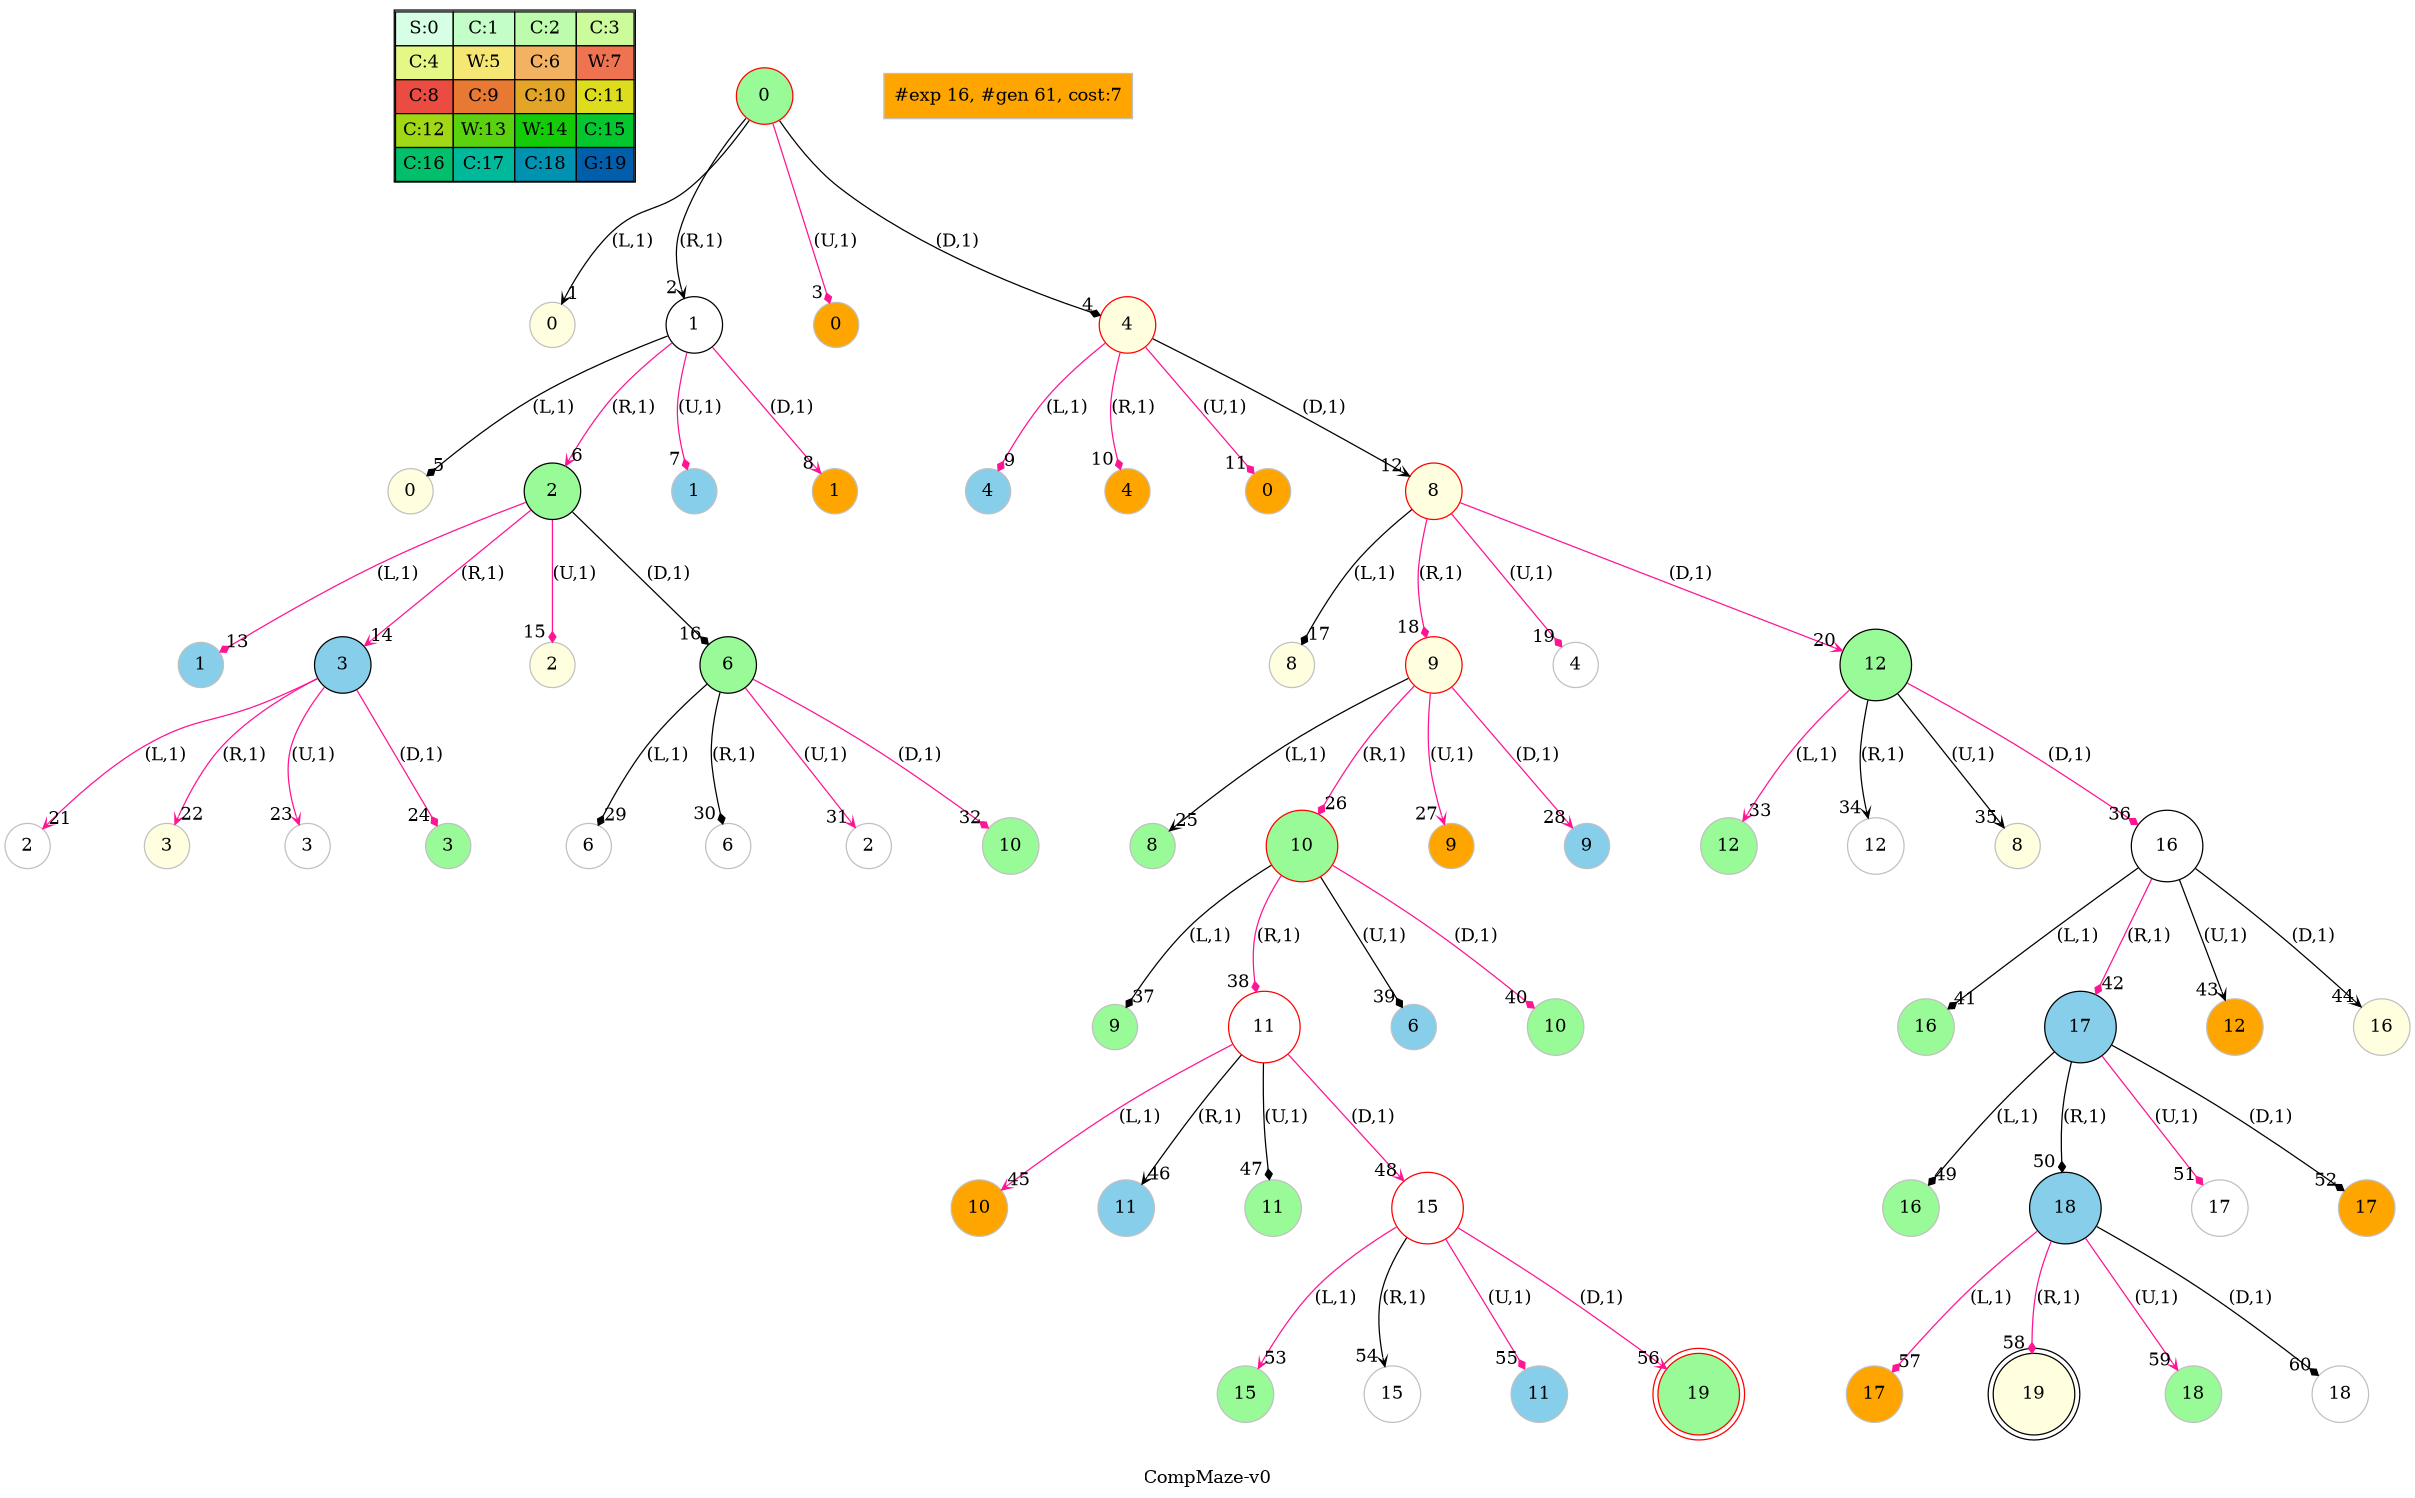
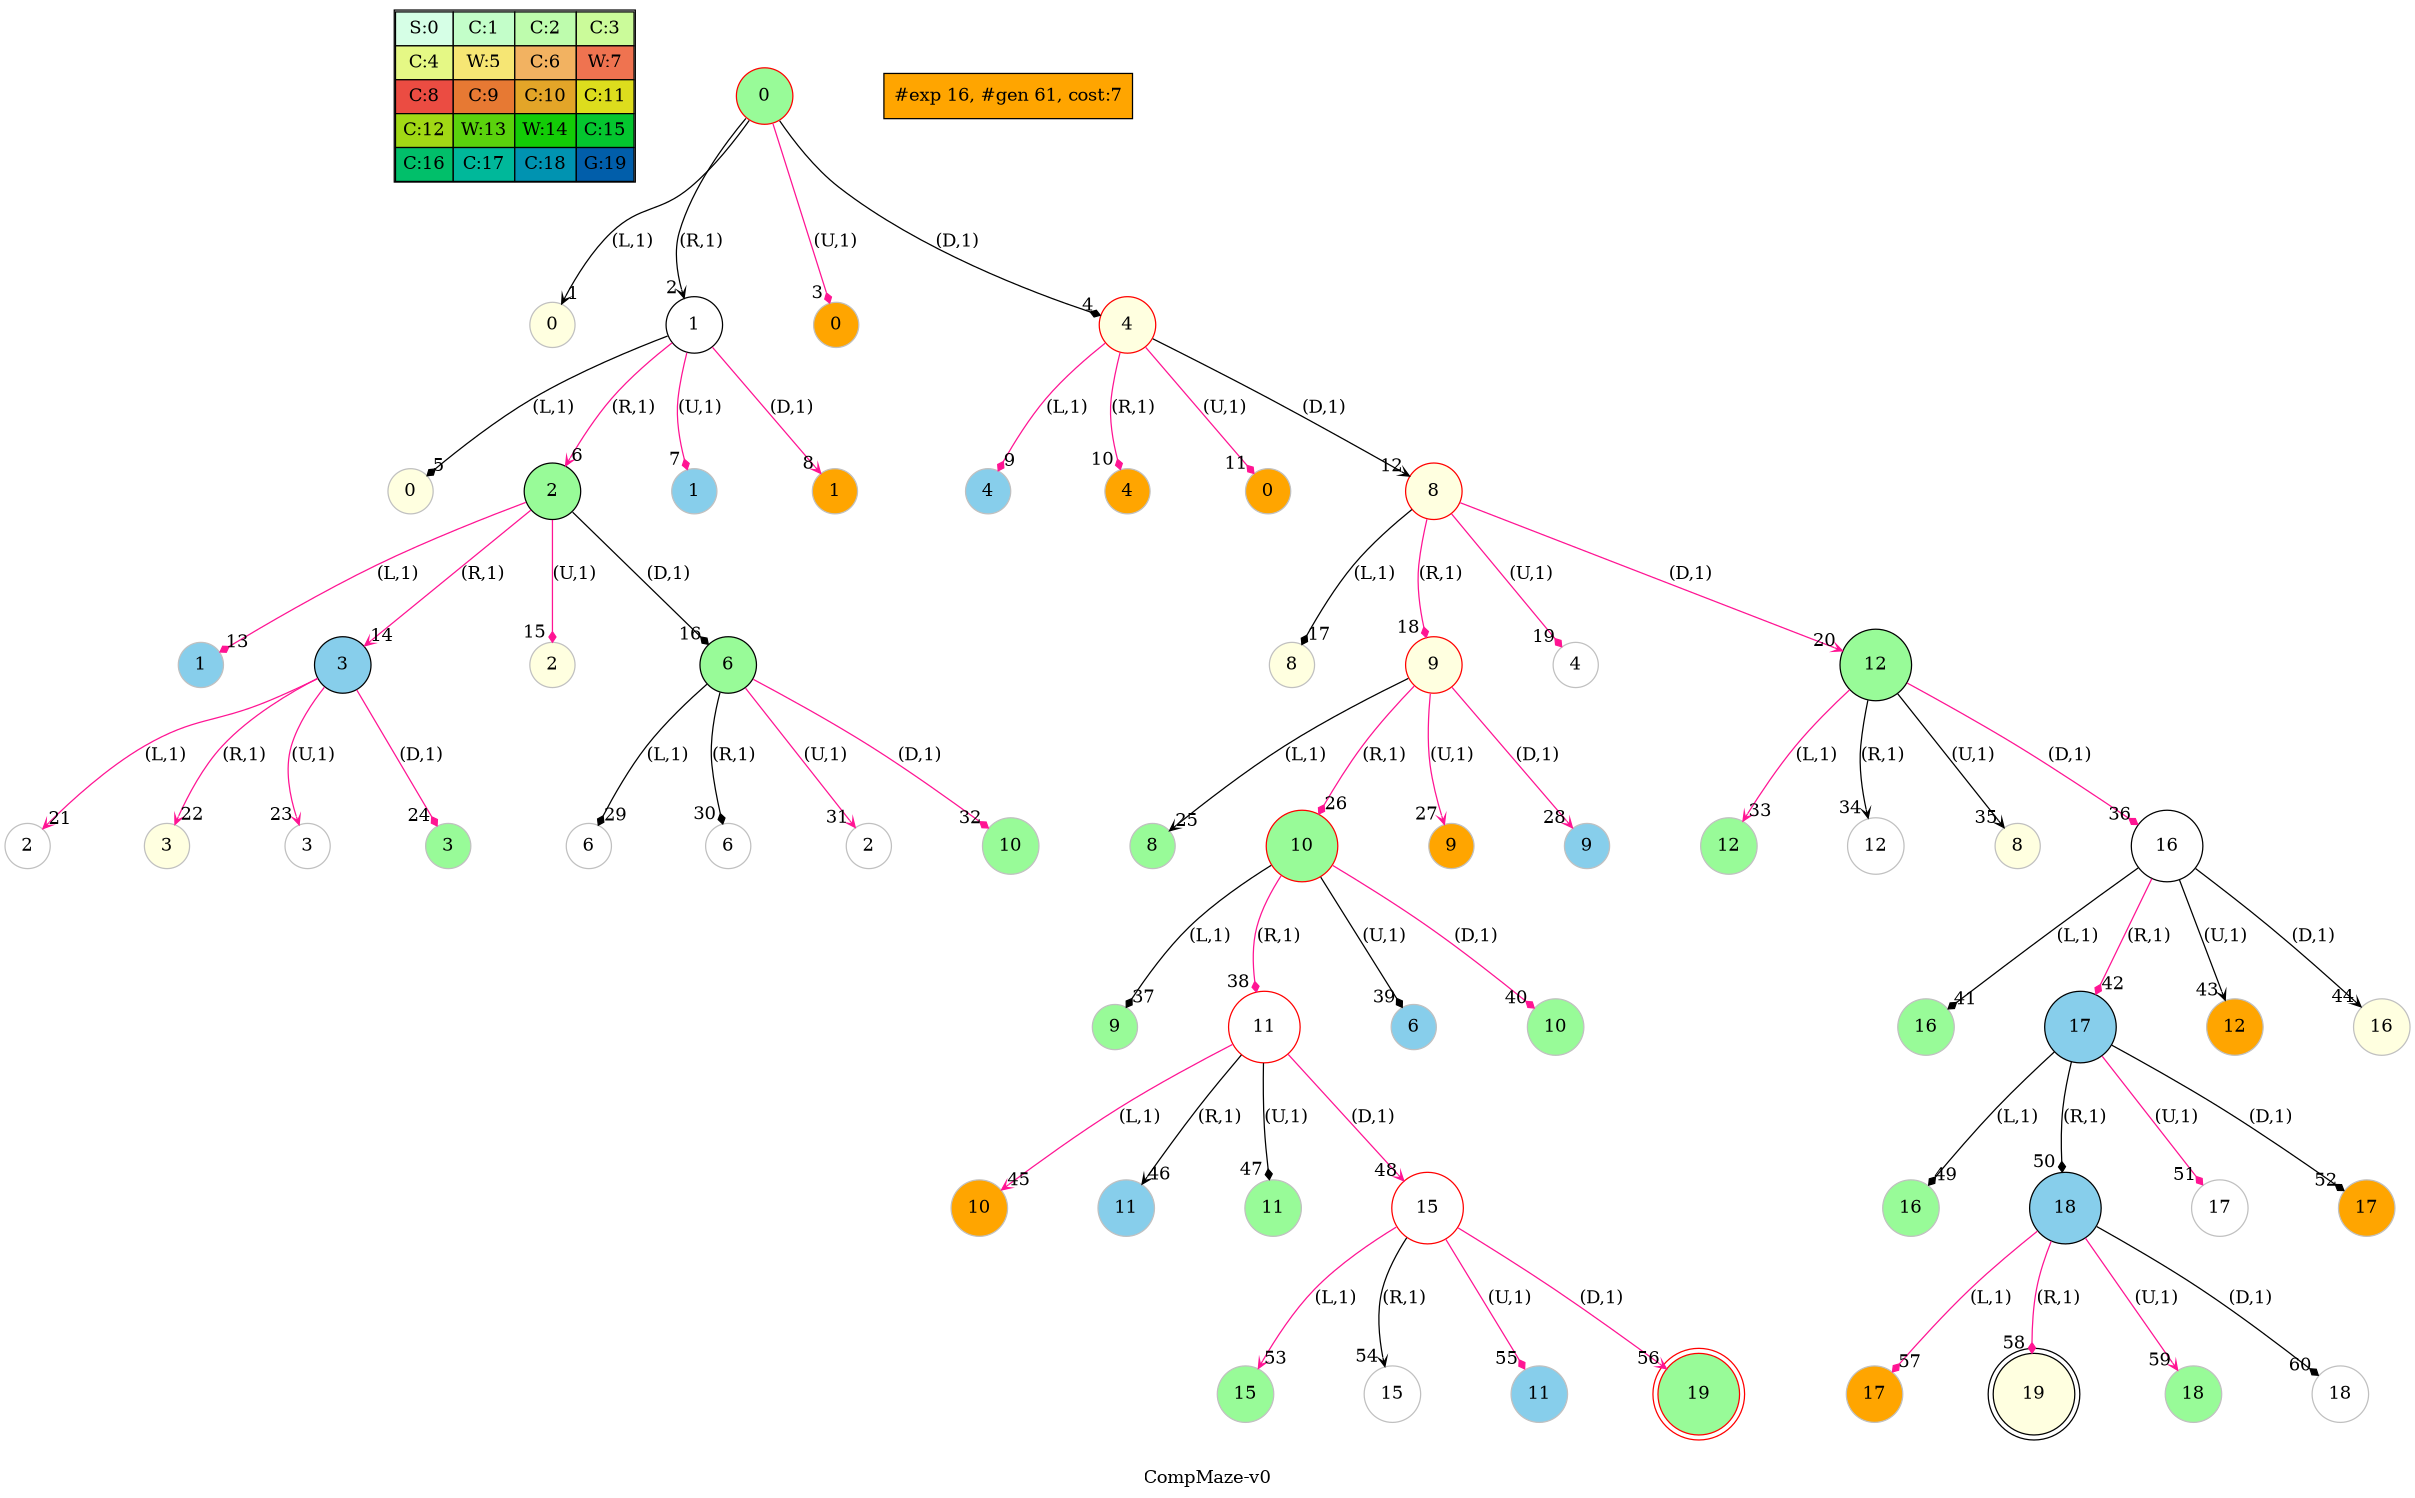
(1008, 96) -> (1008, 96)
